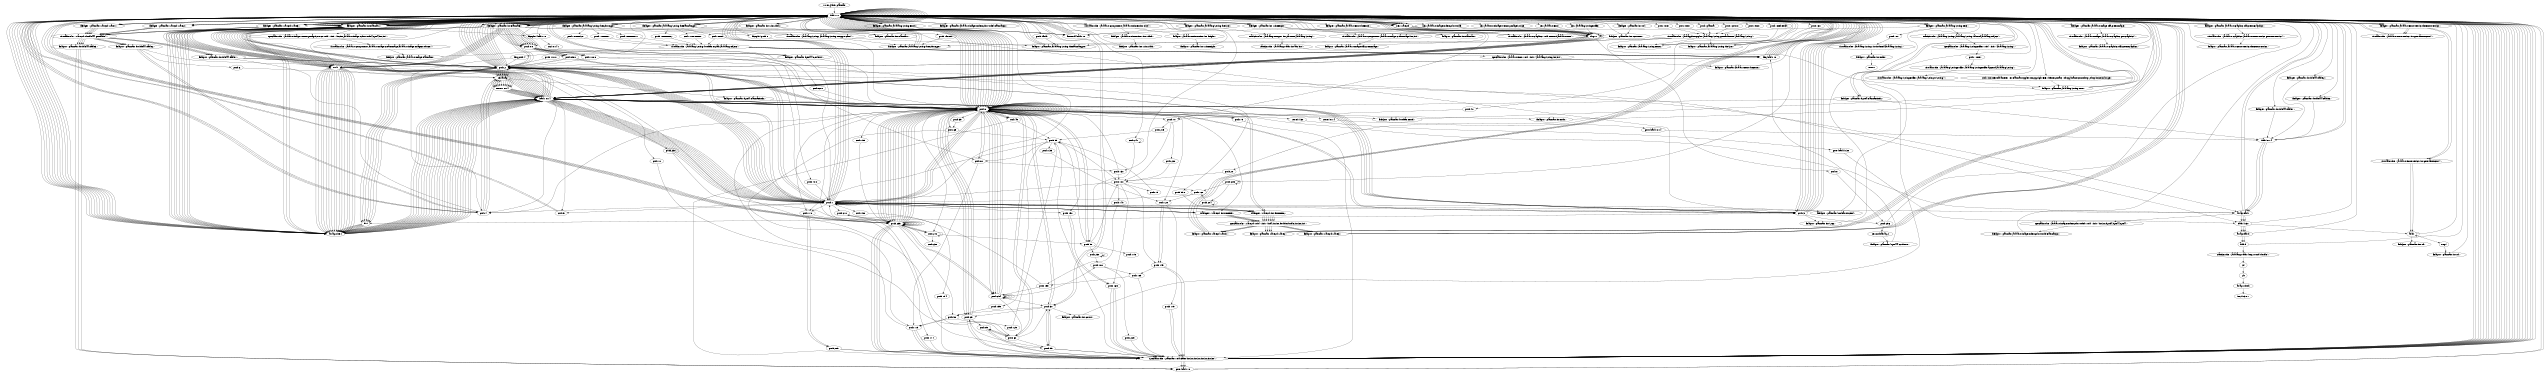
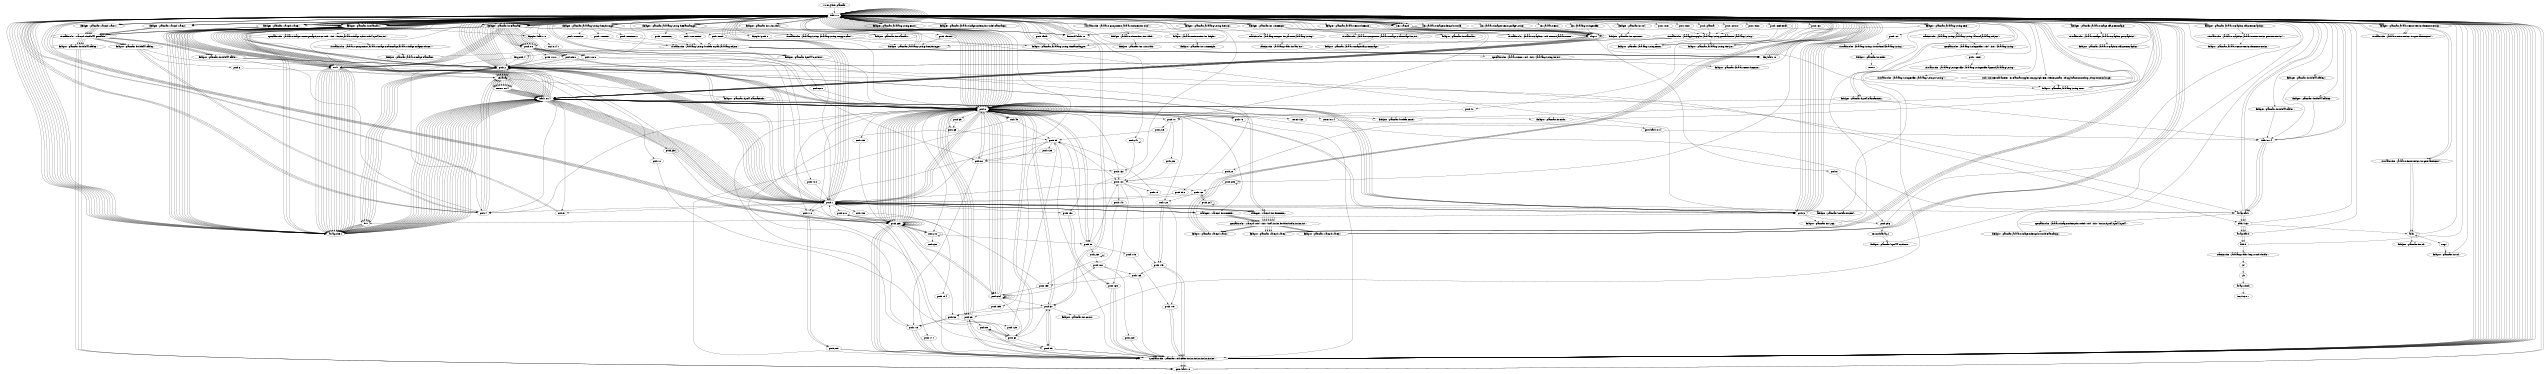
(1502, 26) -> (1502, 26)
none -> (540, 52)
(1841, 151) -> none
(1827, 159) -> (2299, 29)
(1102, 181) -> (1014, 156)
(1222, 193) -> (1201, 197)
(1218, 208) -> (1081, 199)
none -> (1151, 280)
